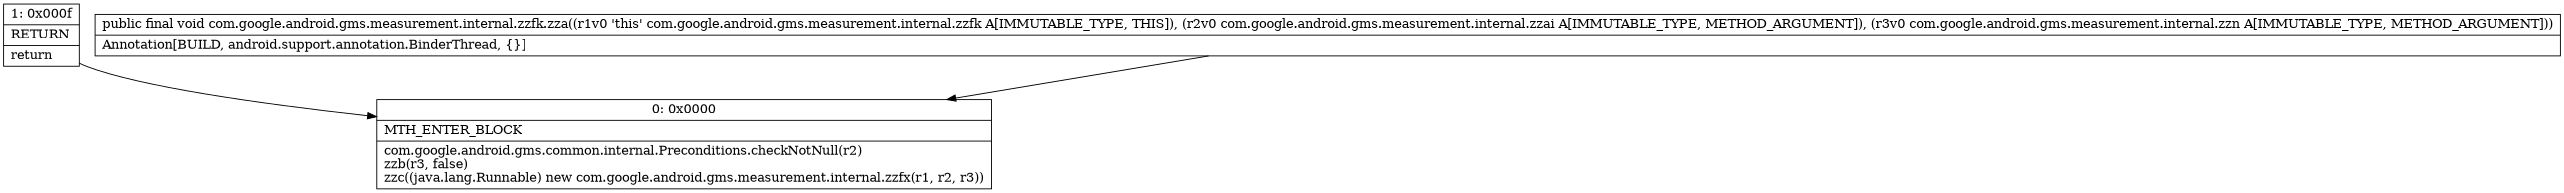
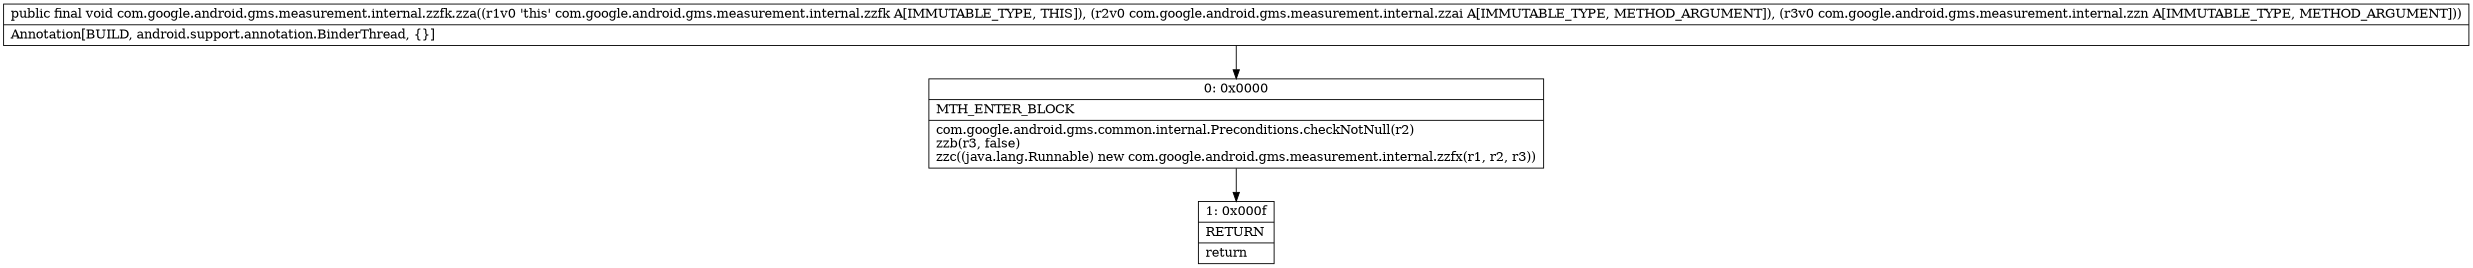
(222, 97) -> (1236, 180)
